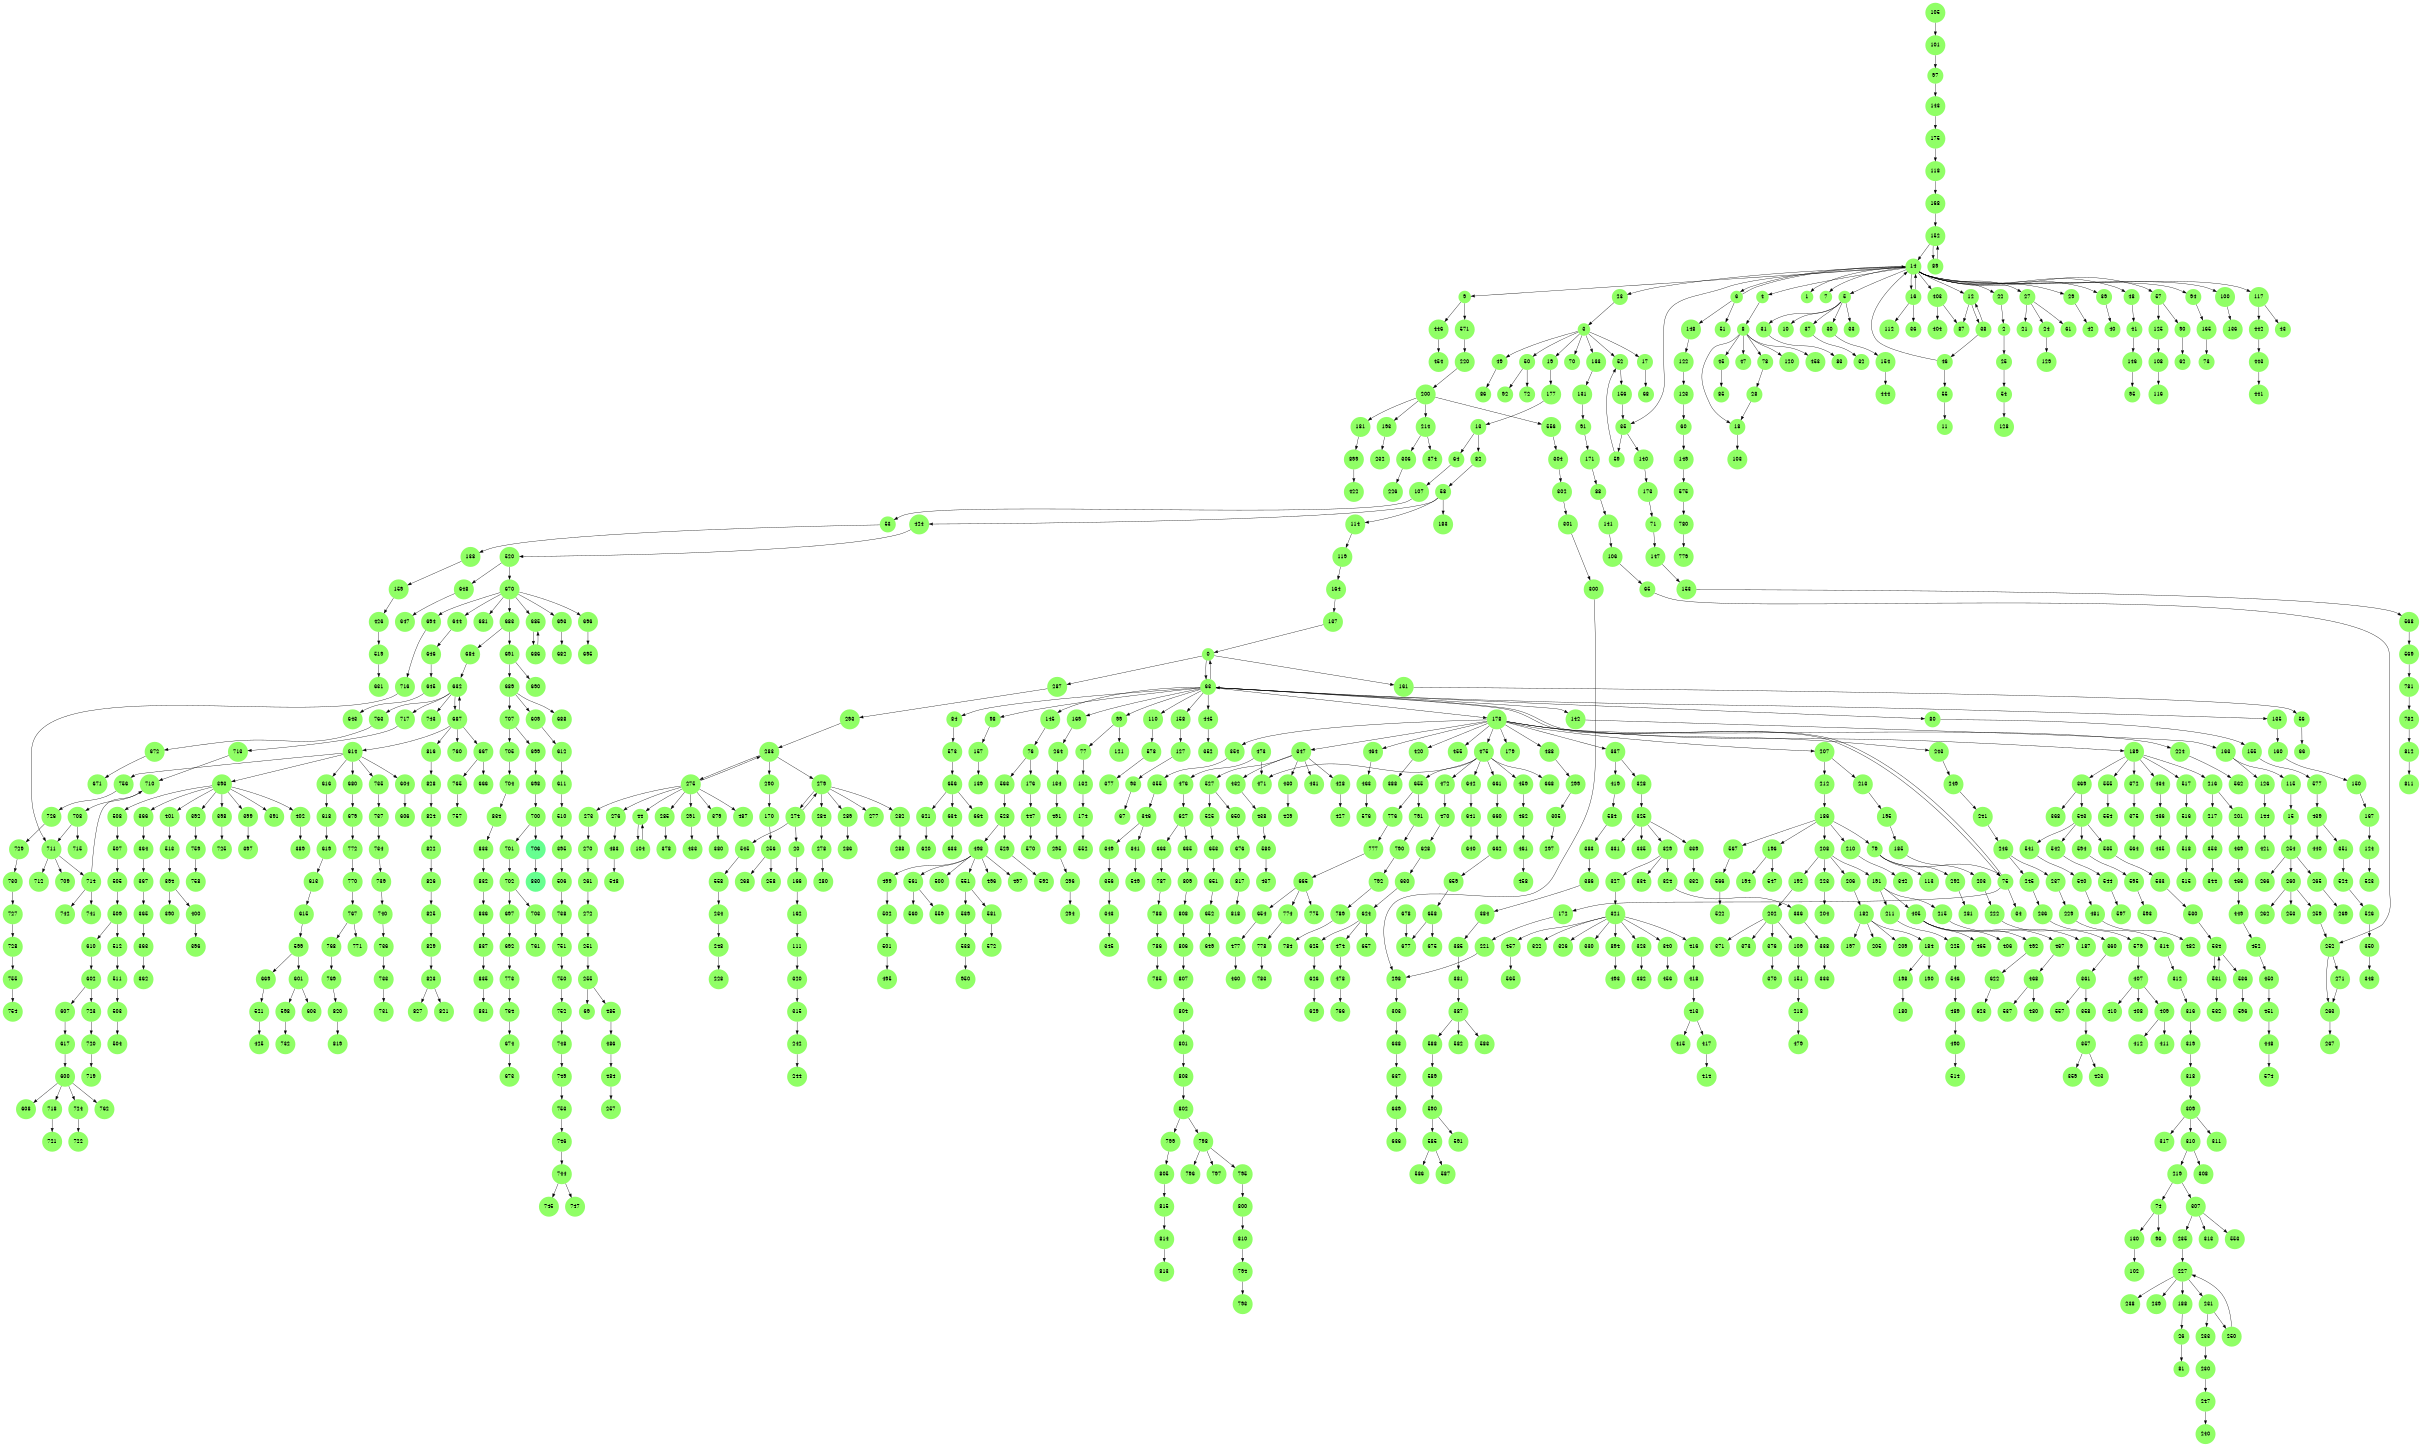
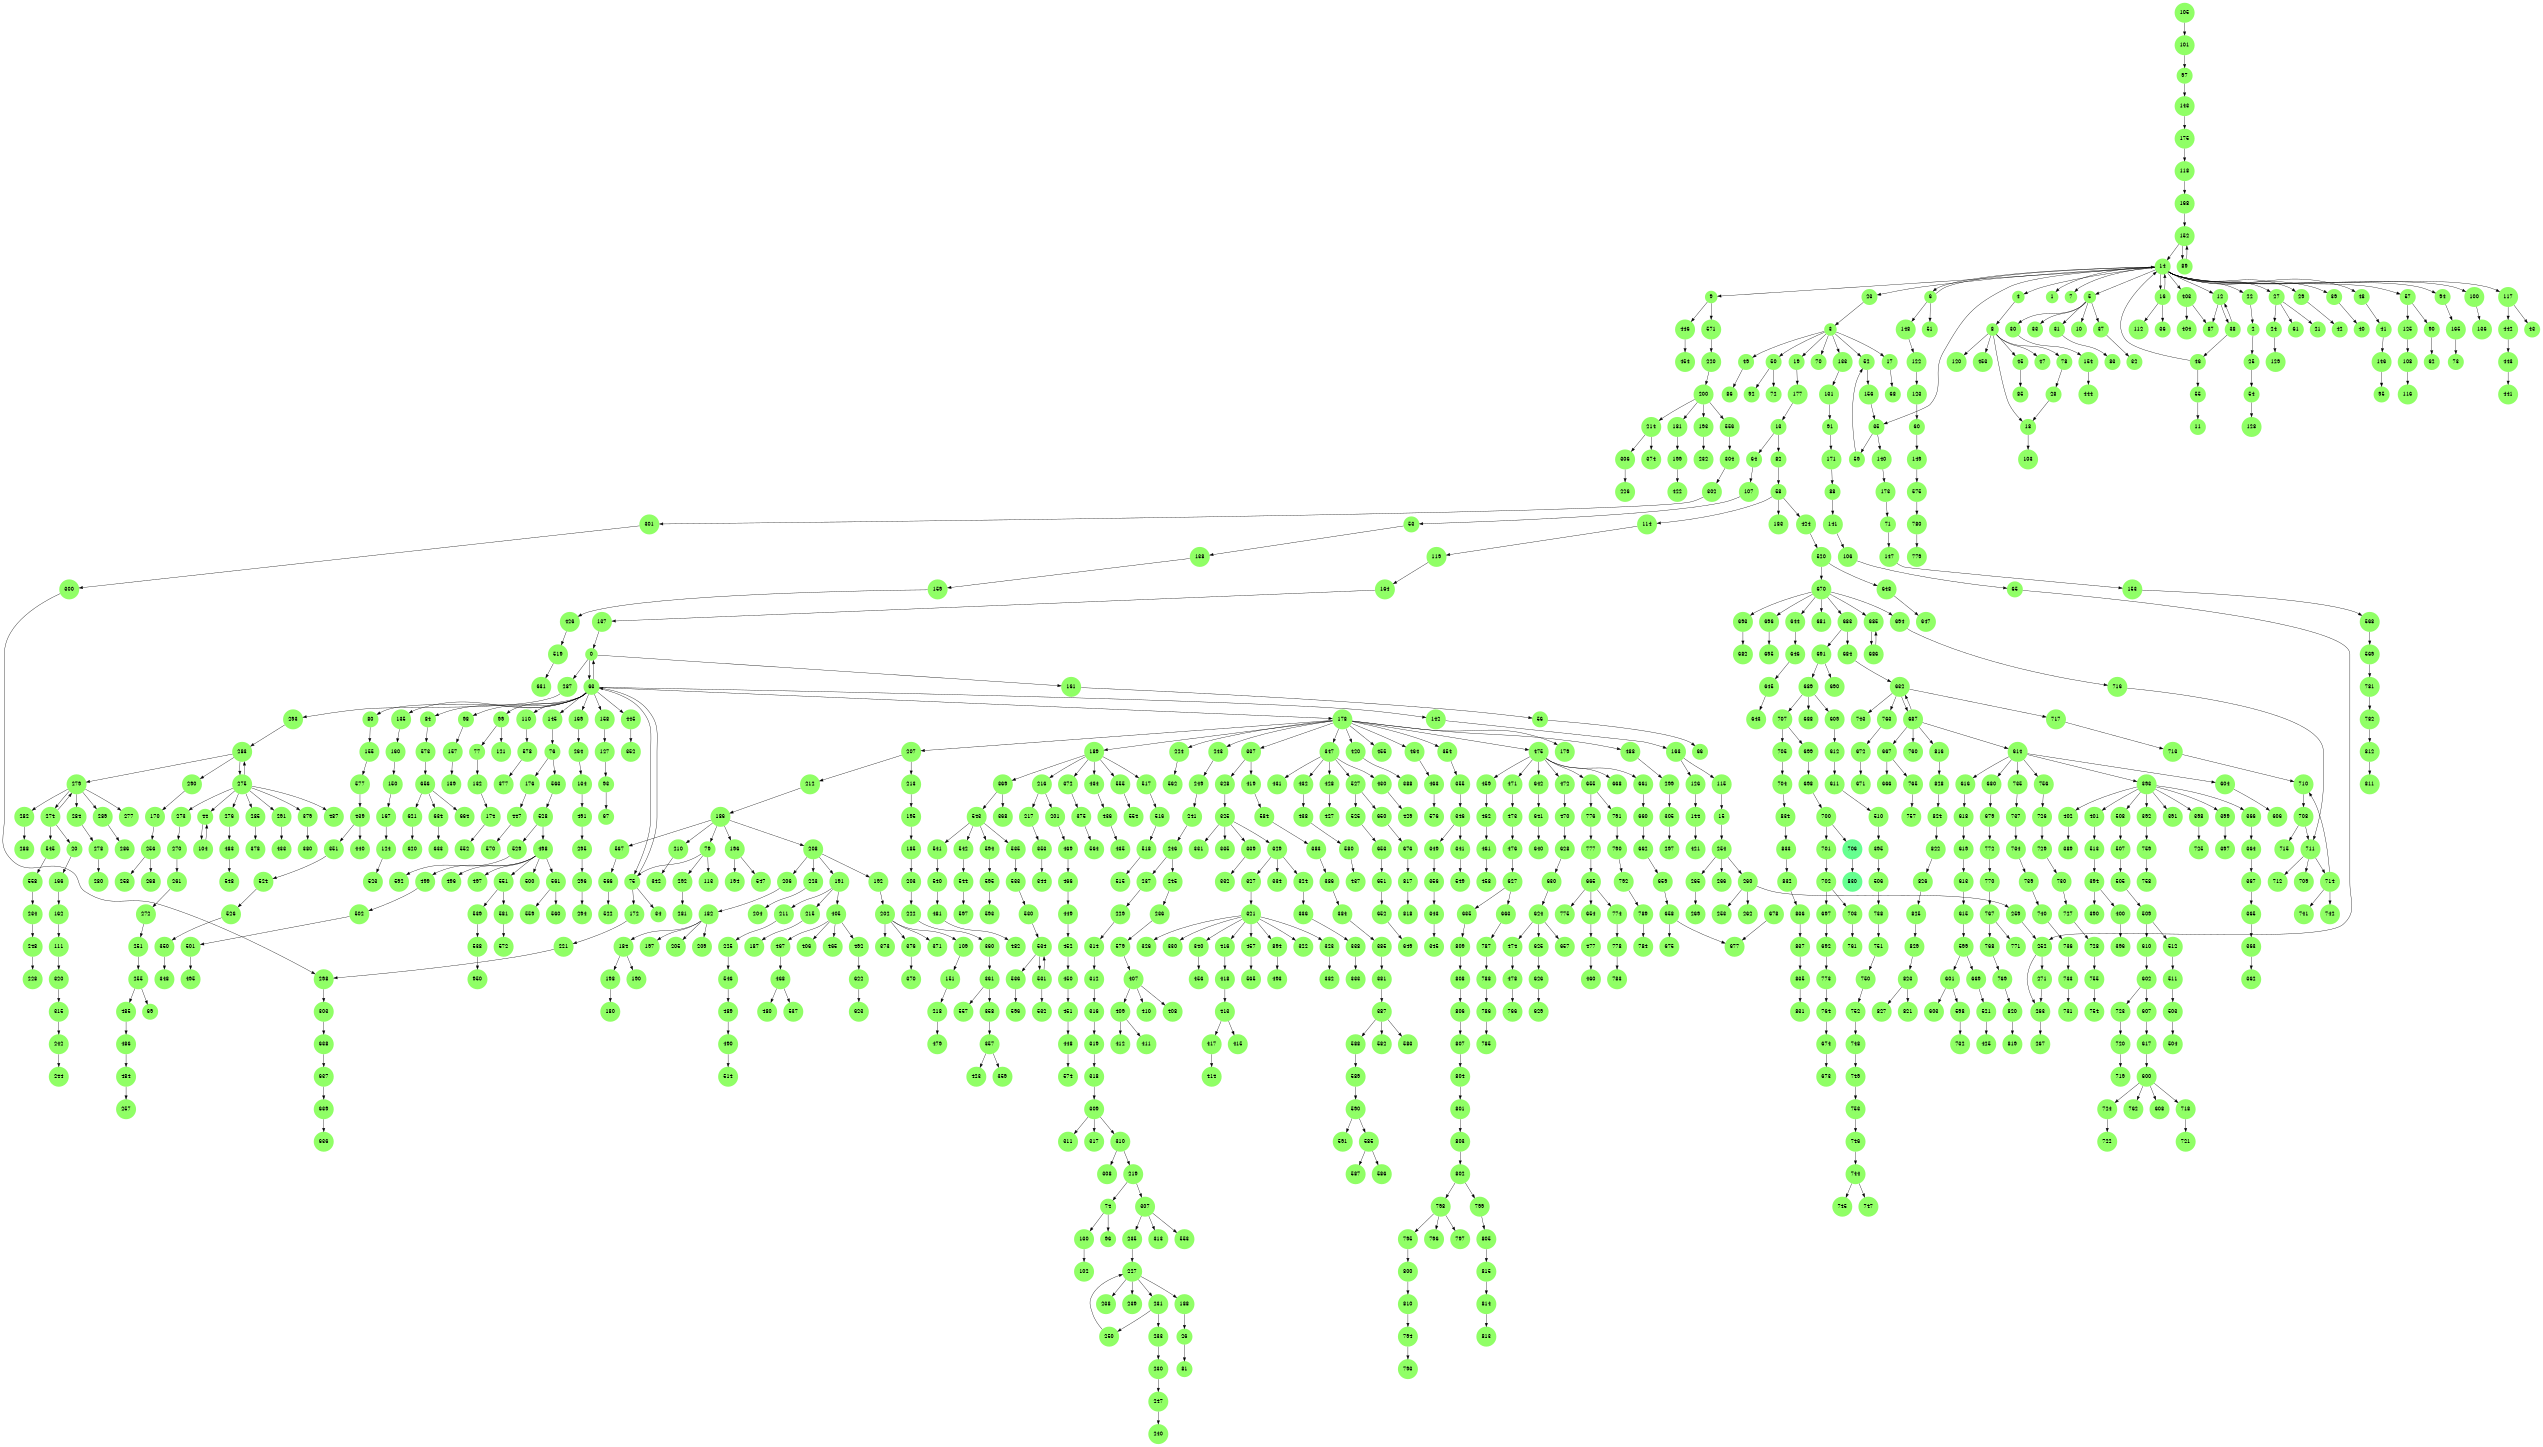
(1354, 459) -> (1677, 459)
(1261, 766) -> (1512, 799)
